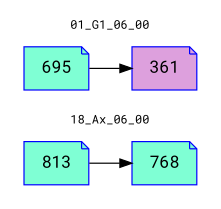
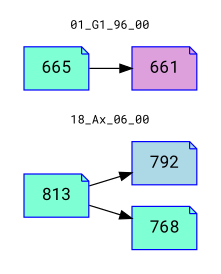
(110, 26) -> (110, 26)
(56, 68) -> (56, 68)
(164, 68) -> (164, 68)
none -> (164, 163)
